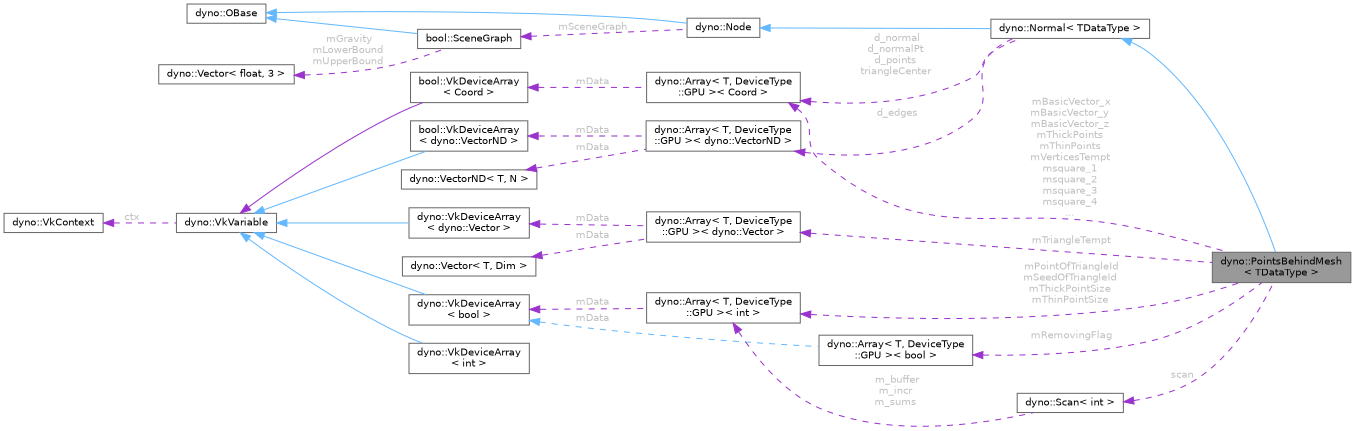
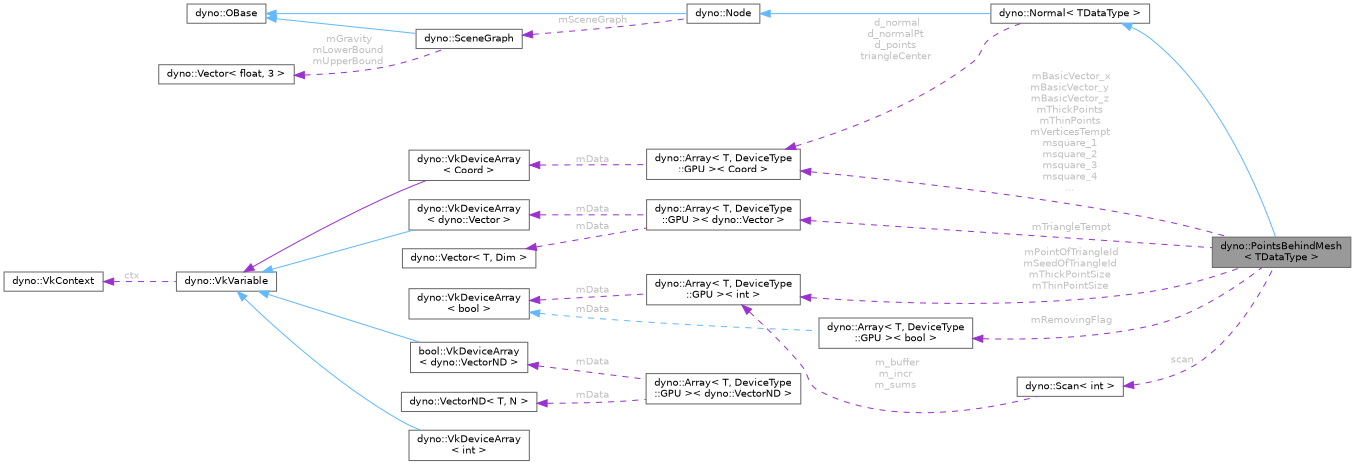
(469, 39) -> (469, 39)
(469, 87) -> (469, 165)
(939, 139) -> none
(345, 265) -> none
